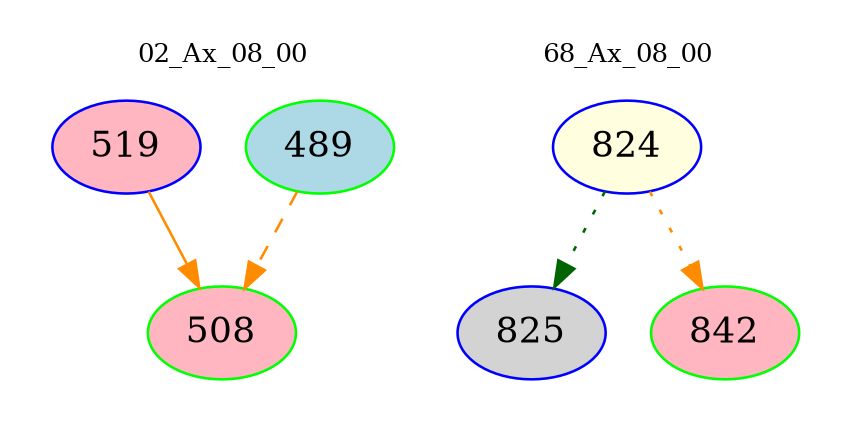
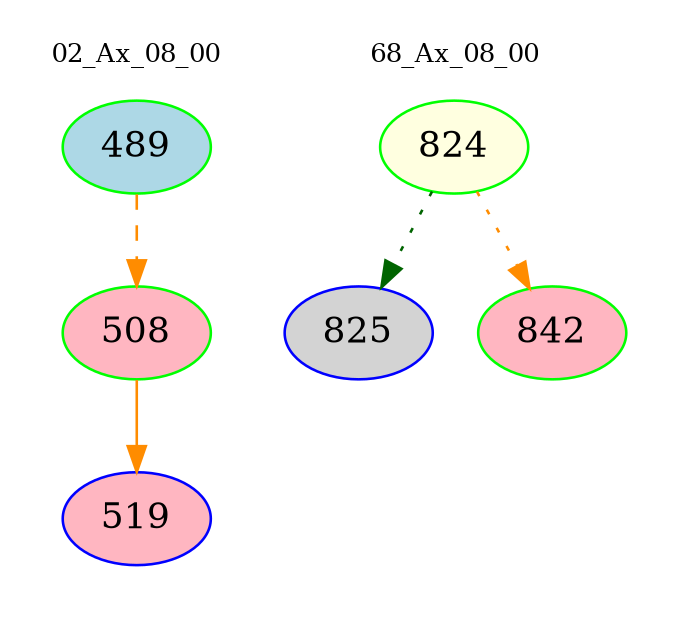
(627, 147) -> (454, 147)
(168, 228) -> (137, 413)
